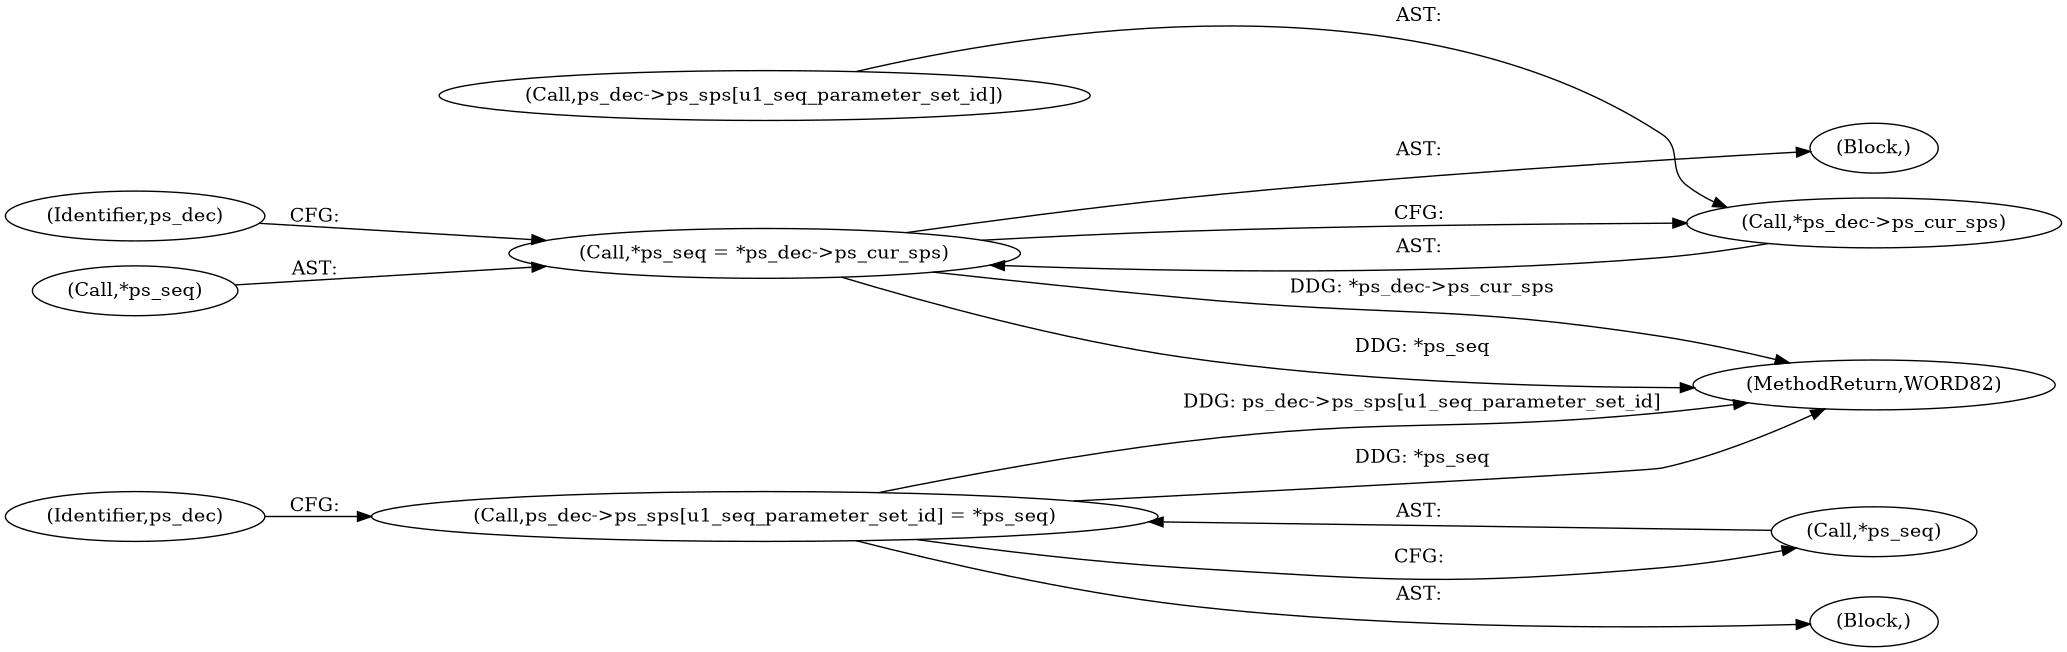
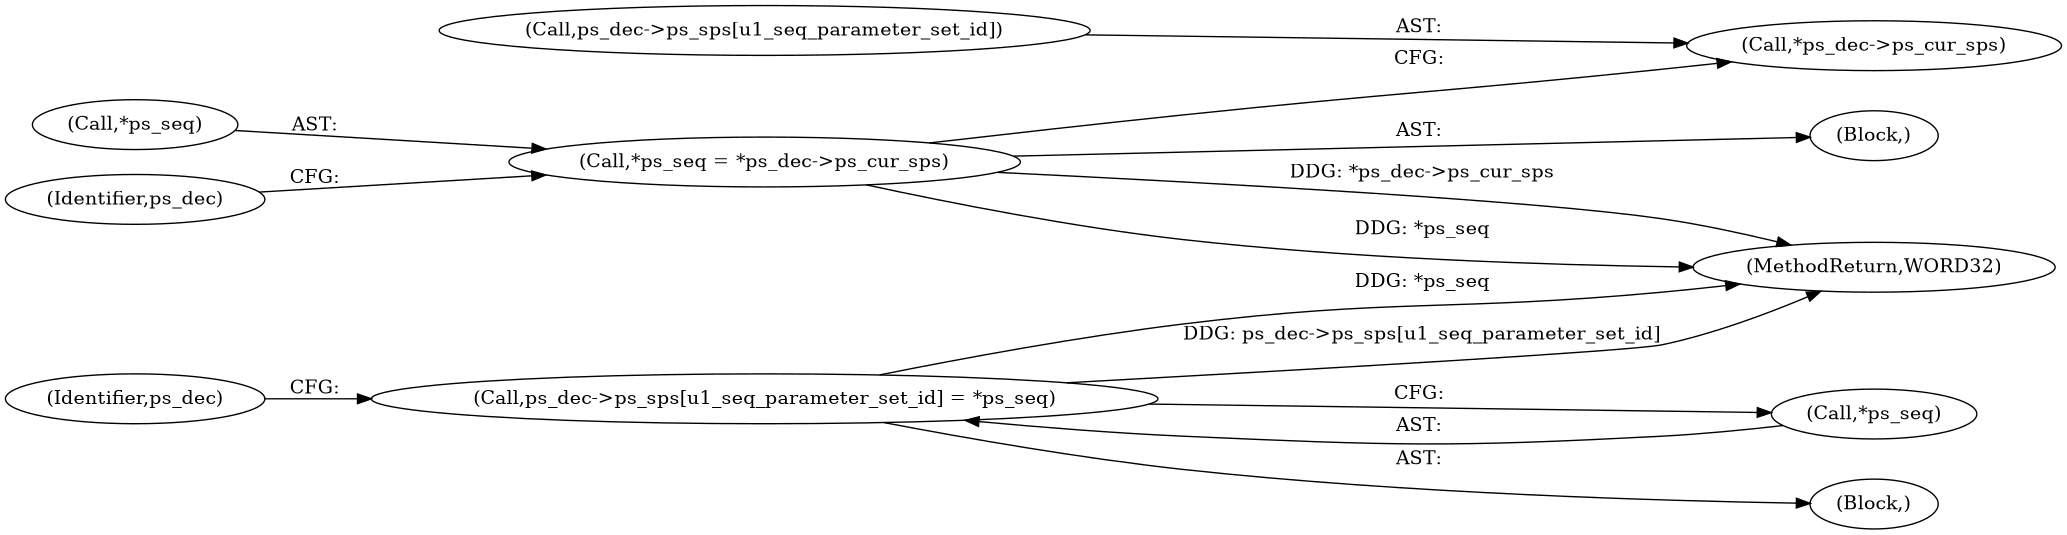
(1387, 270) -> none
(1874, 385) -> (1874, 267)
